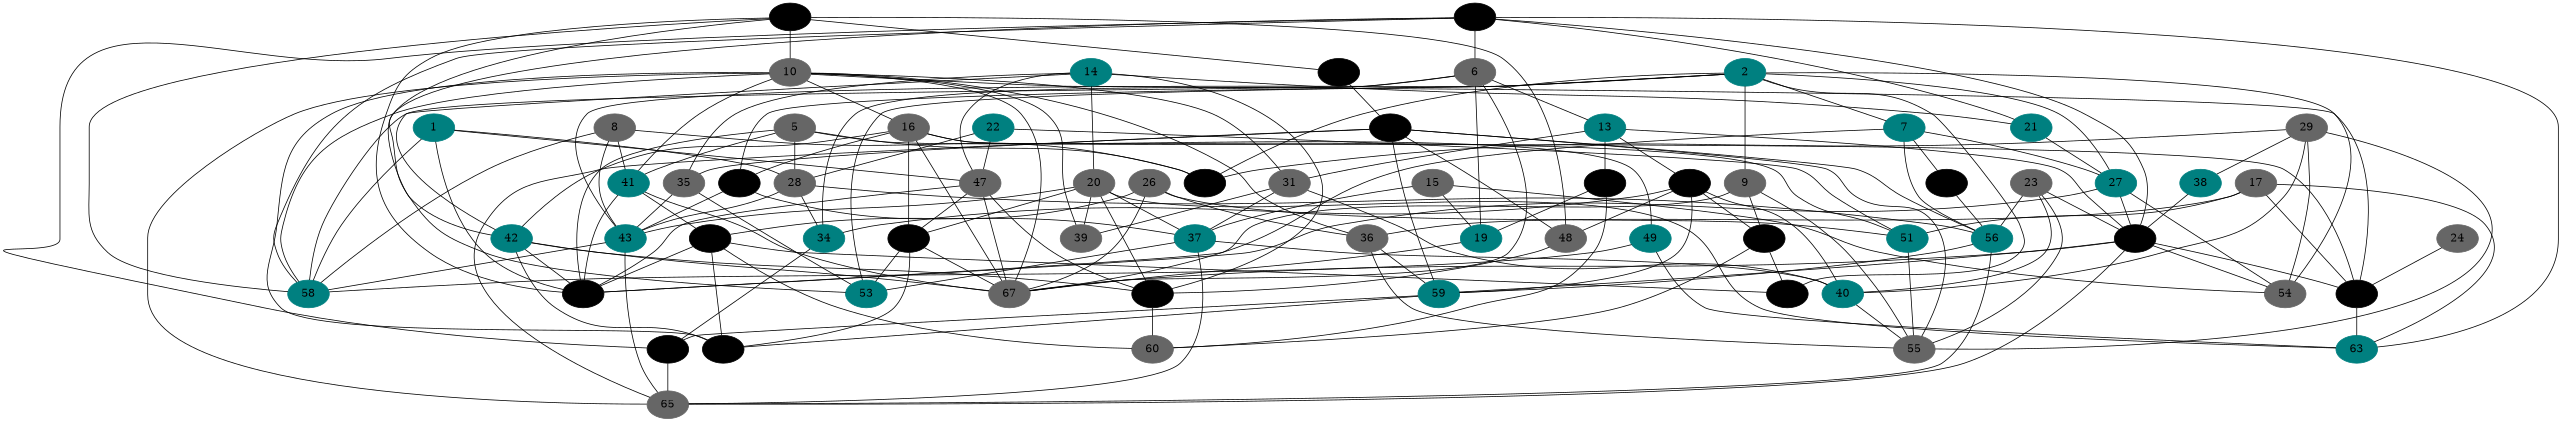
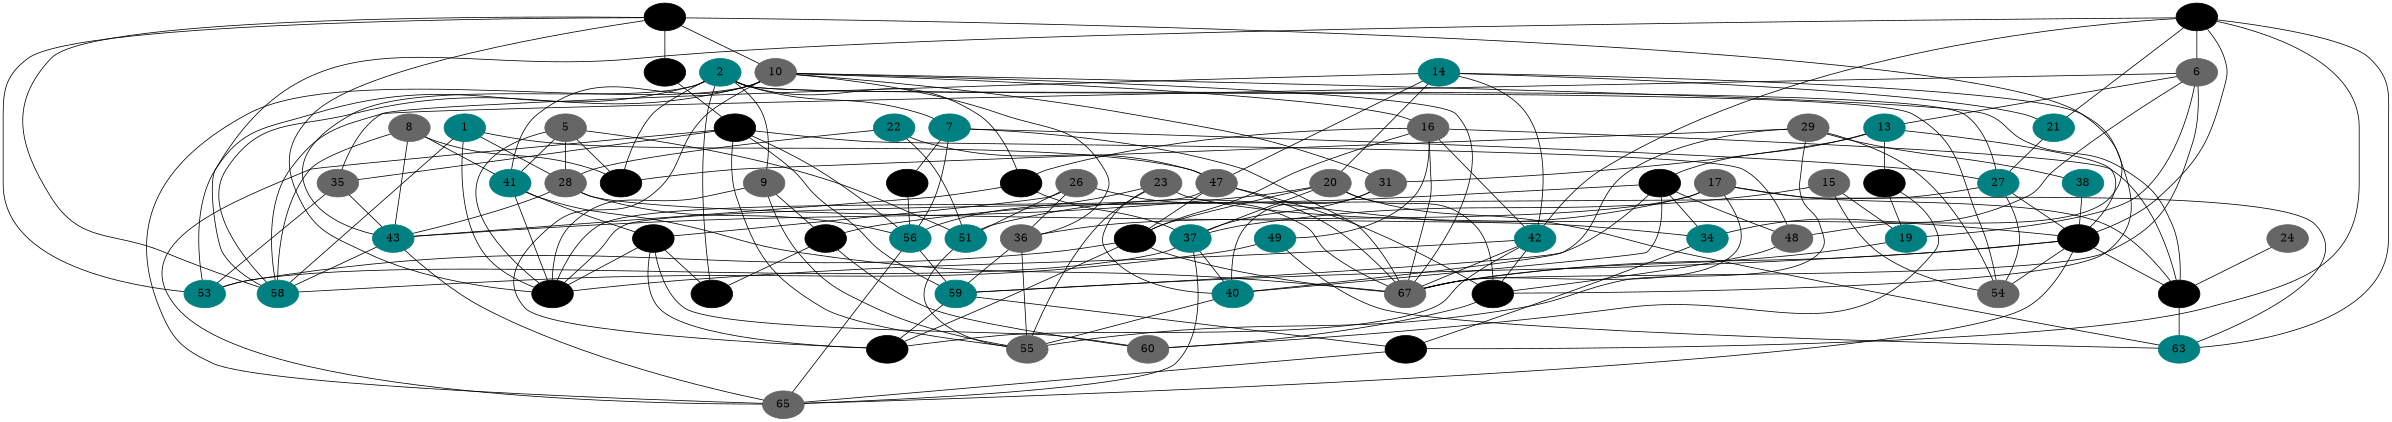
(1081, 239) -> none
none -> (1613, 279)
